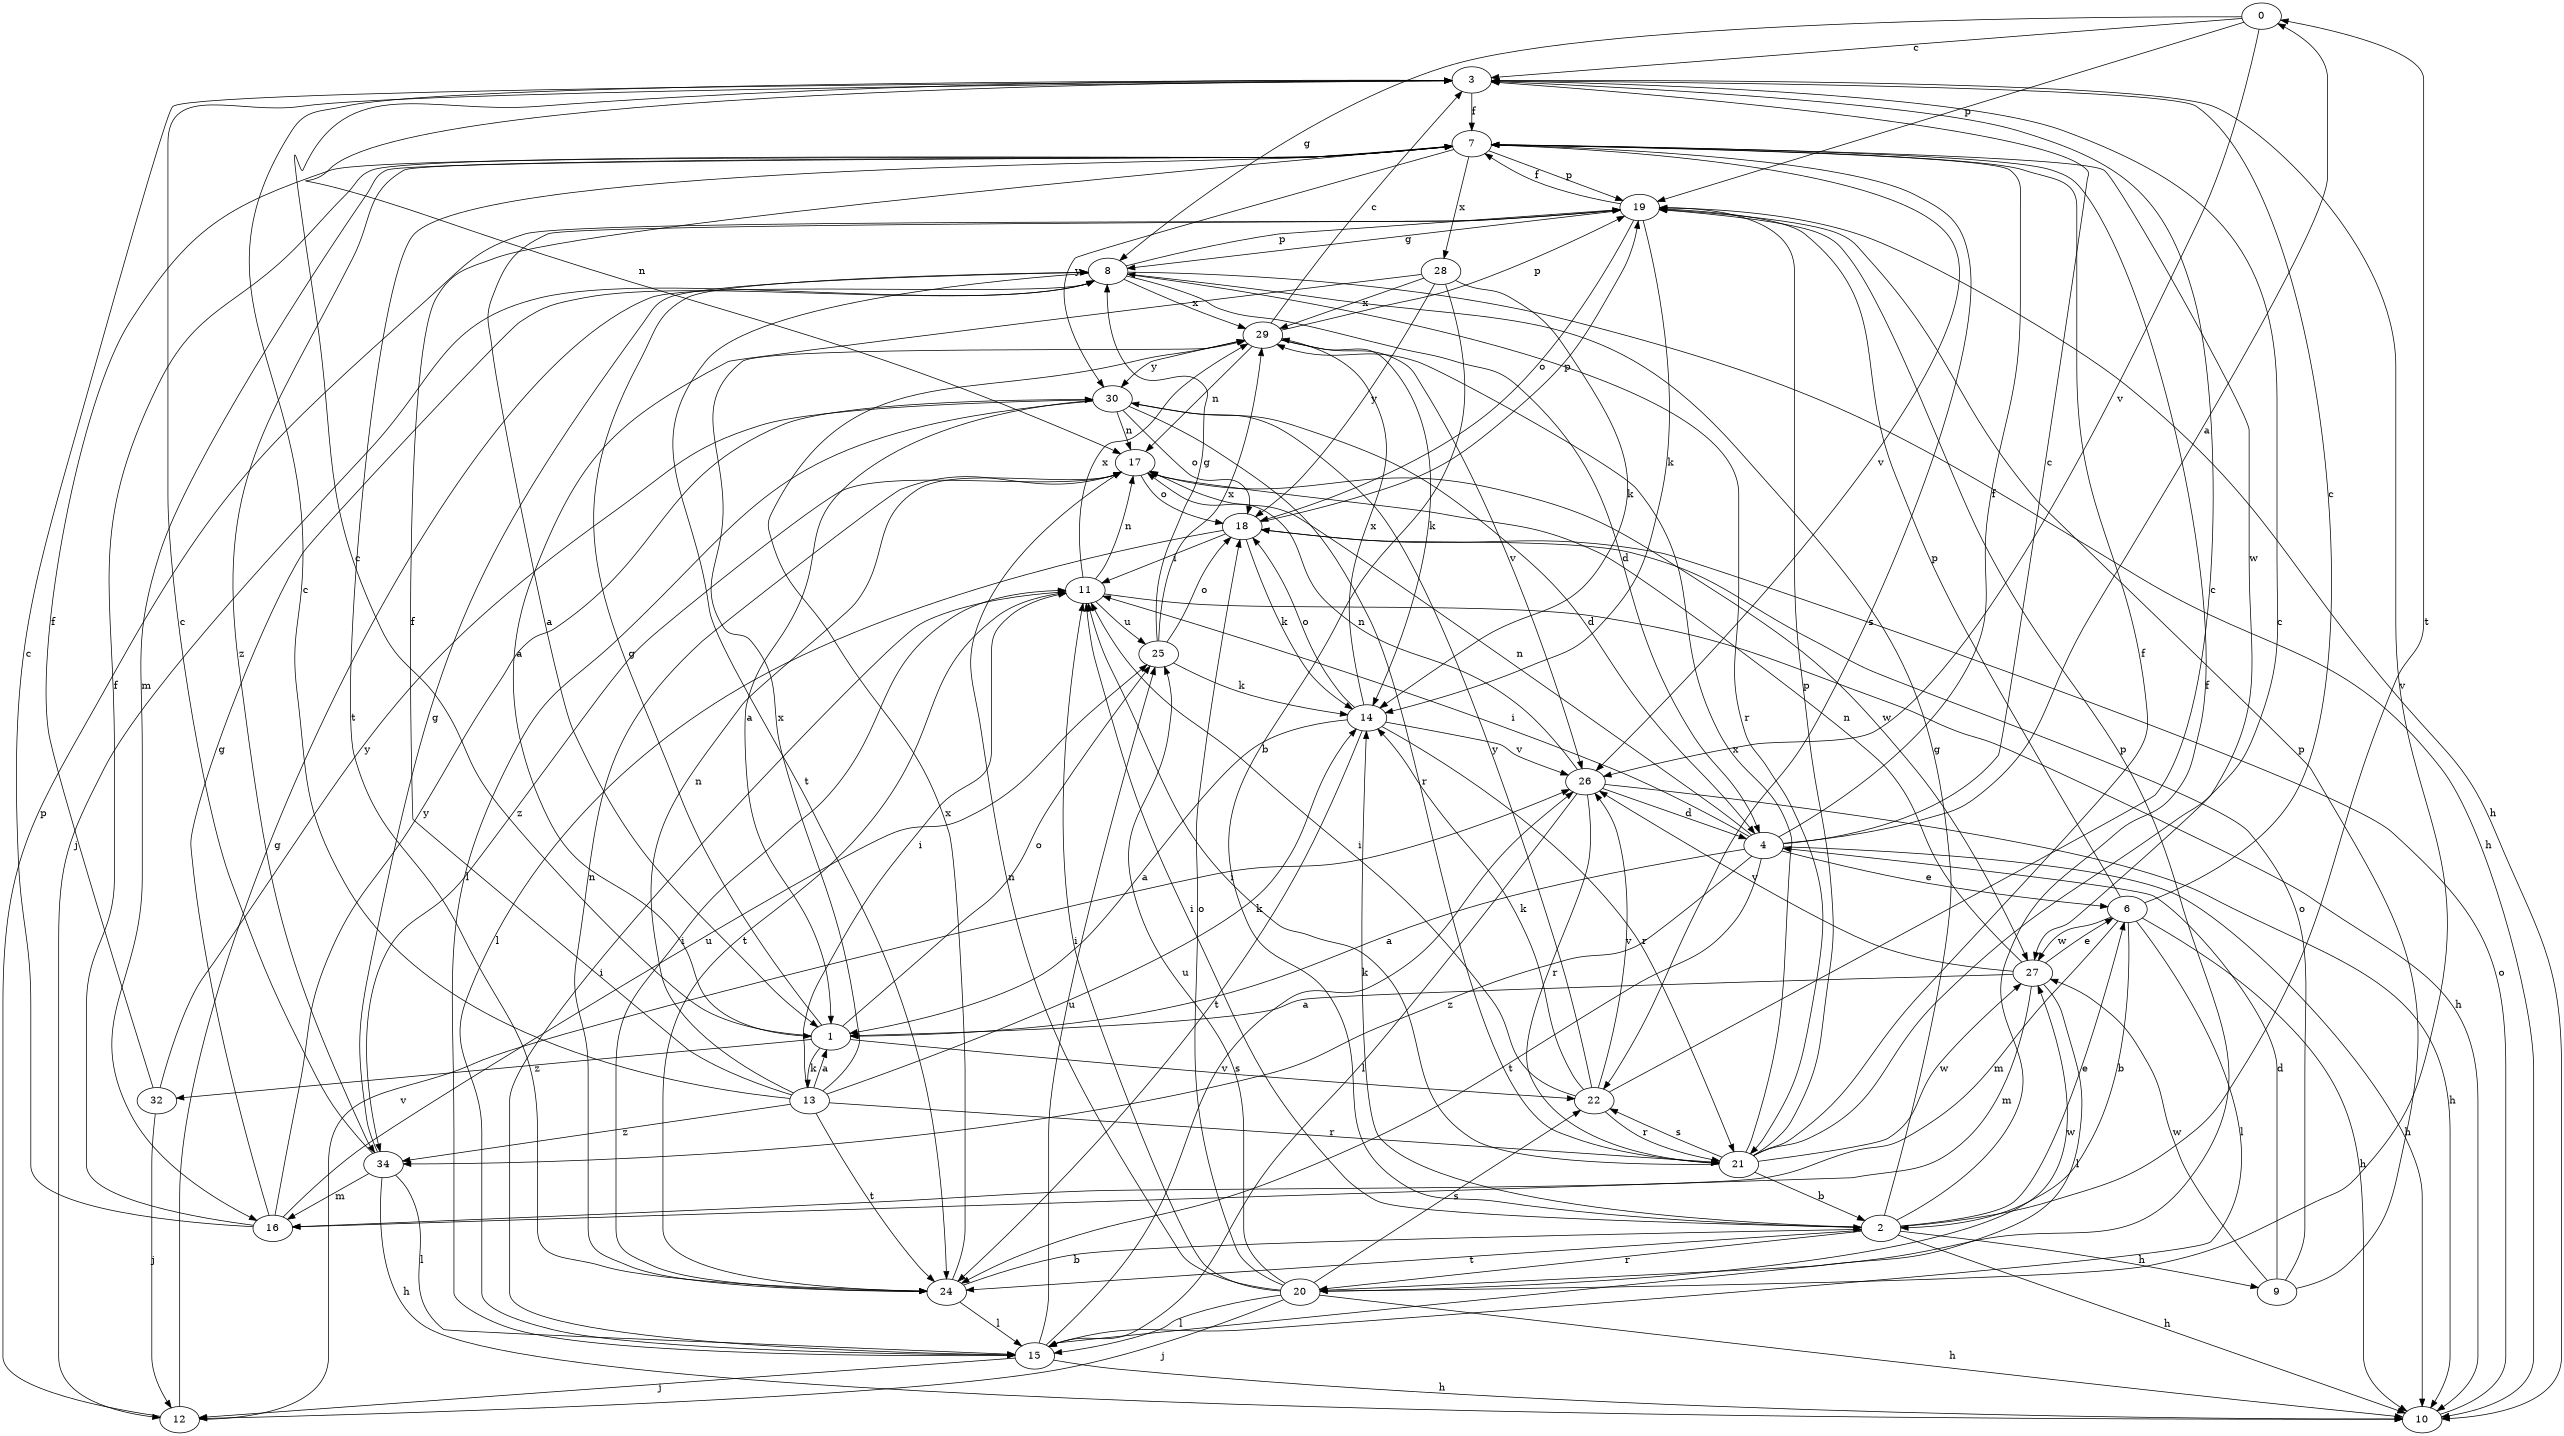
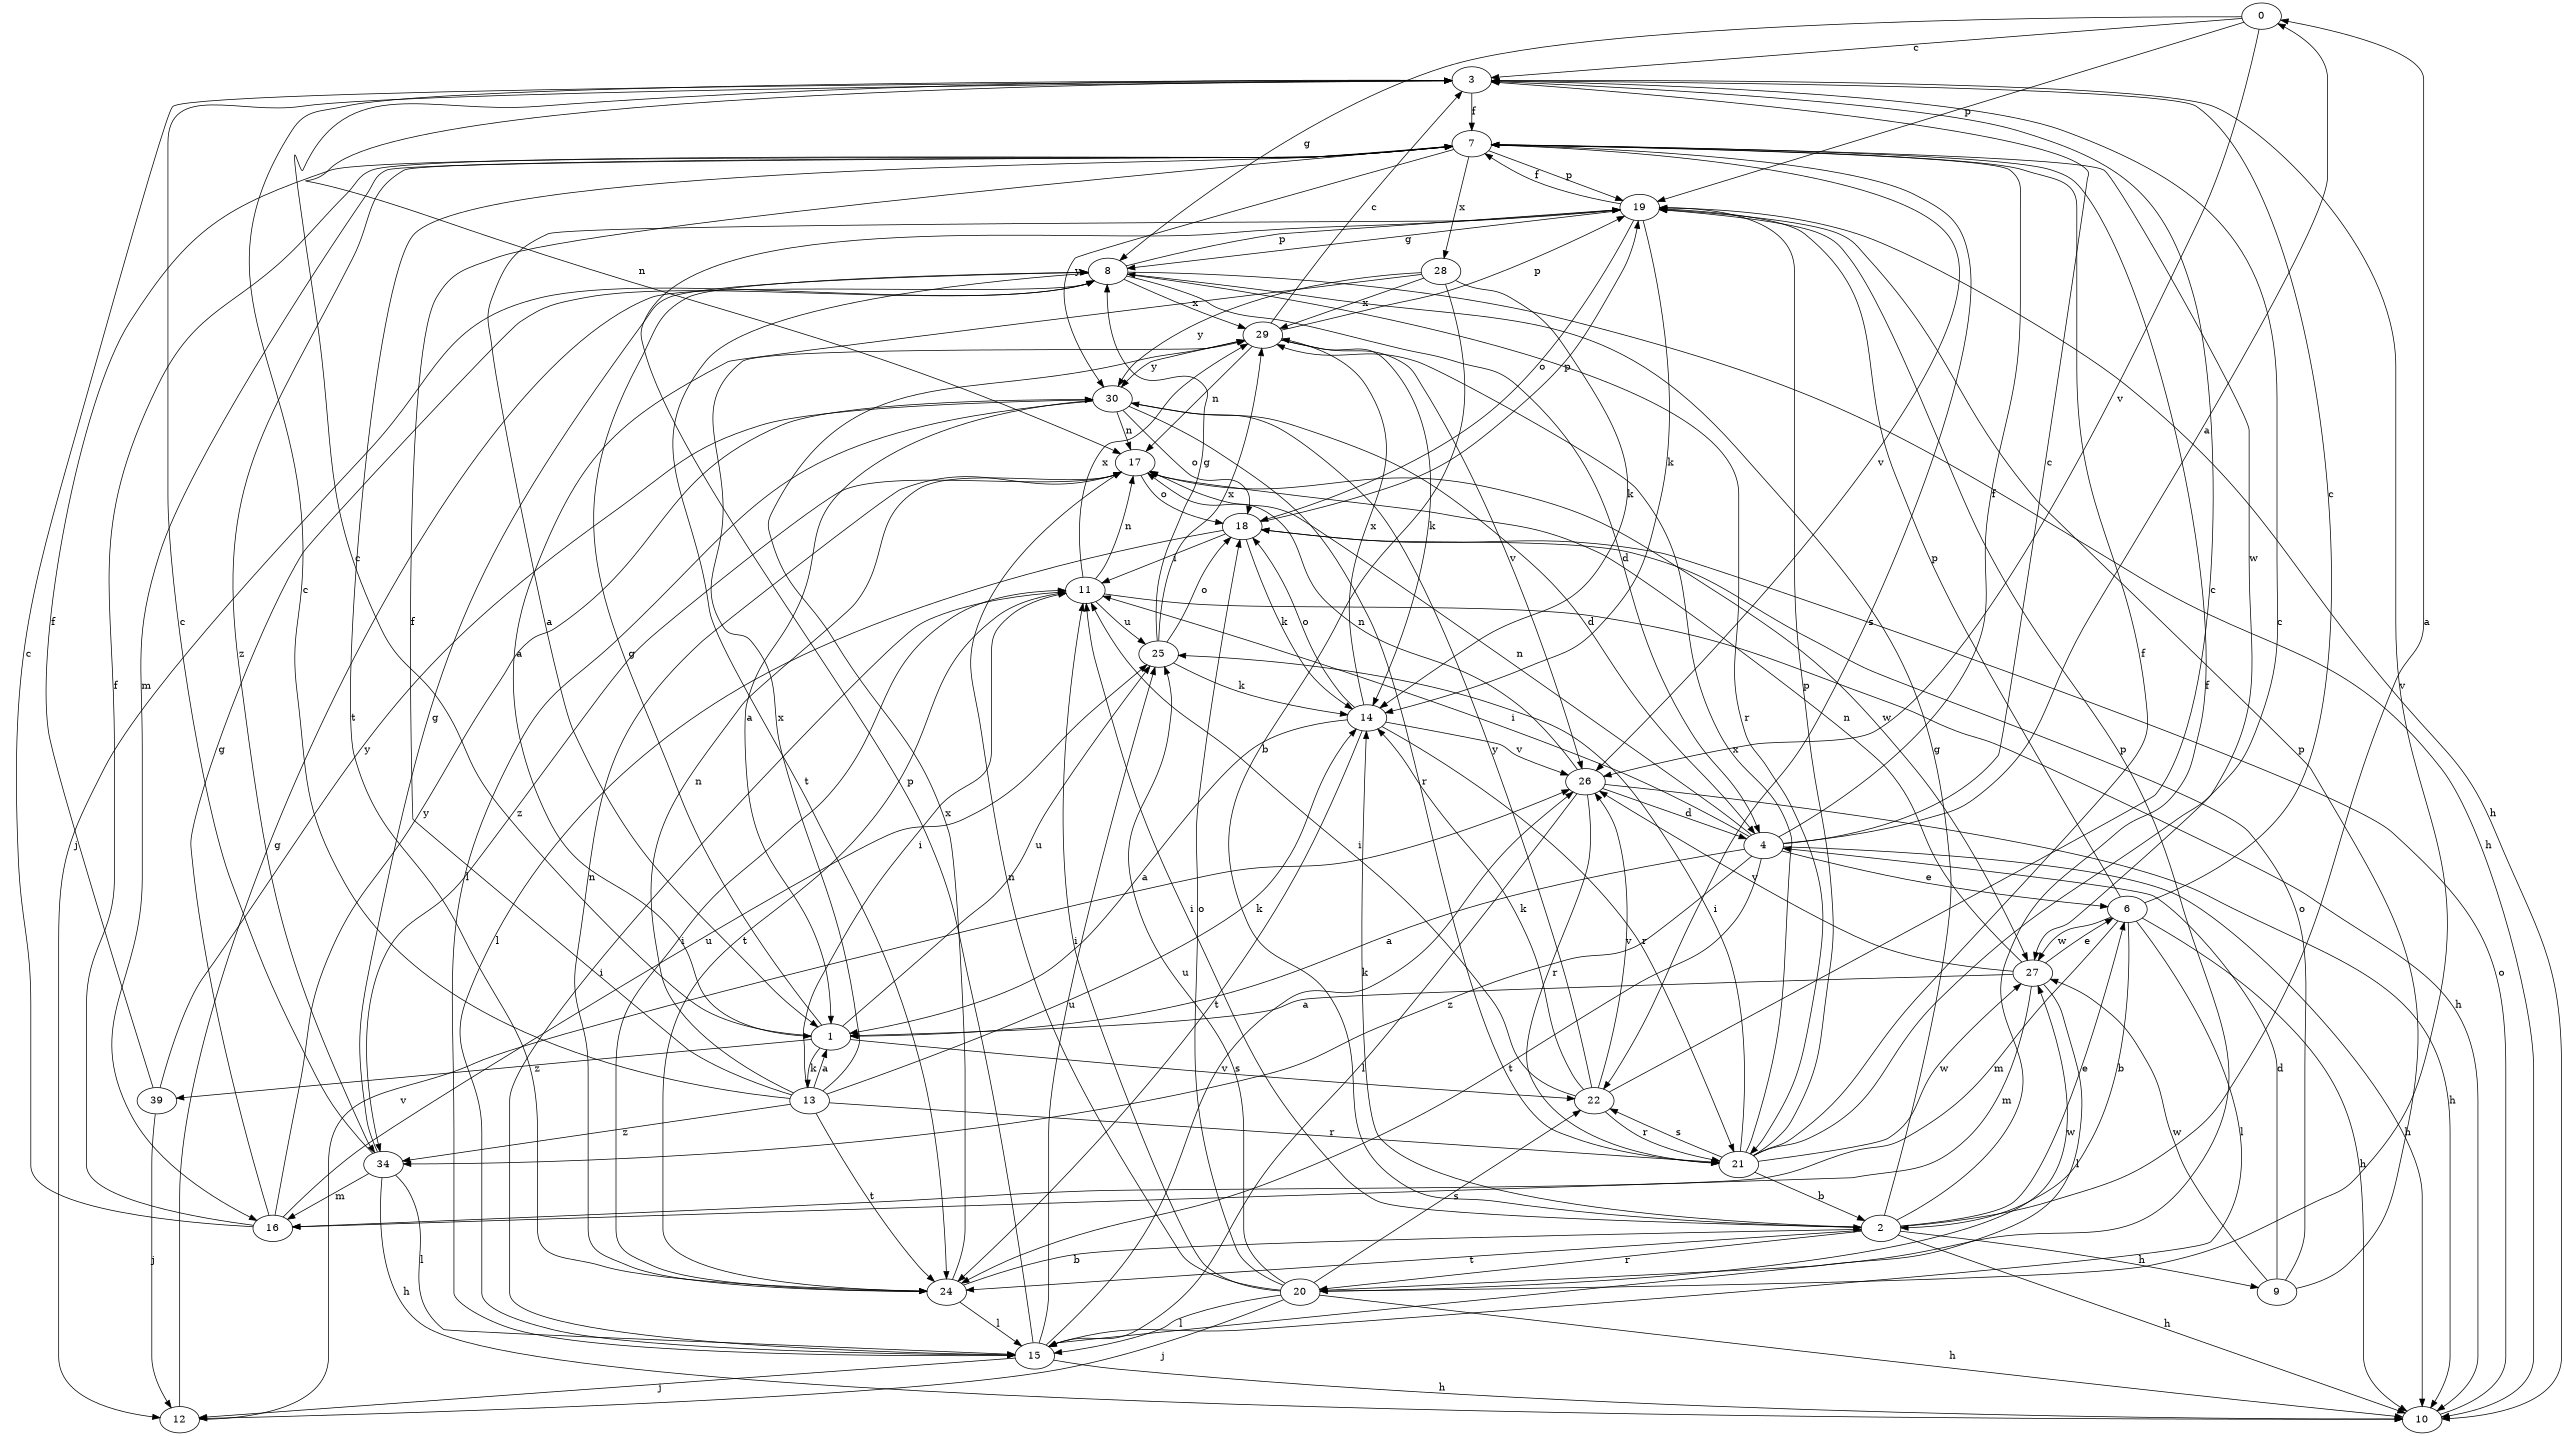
(366, 355) -> (655, 378)
(1358, 406) -> (1261, 299)
(2427, 622) -> (2427, 622)
(1039, 846) -> (1039, 846)
(1367, 956) -> (1601, 759)
(157, 1101) -> (157, 1101)
